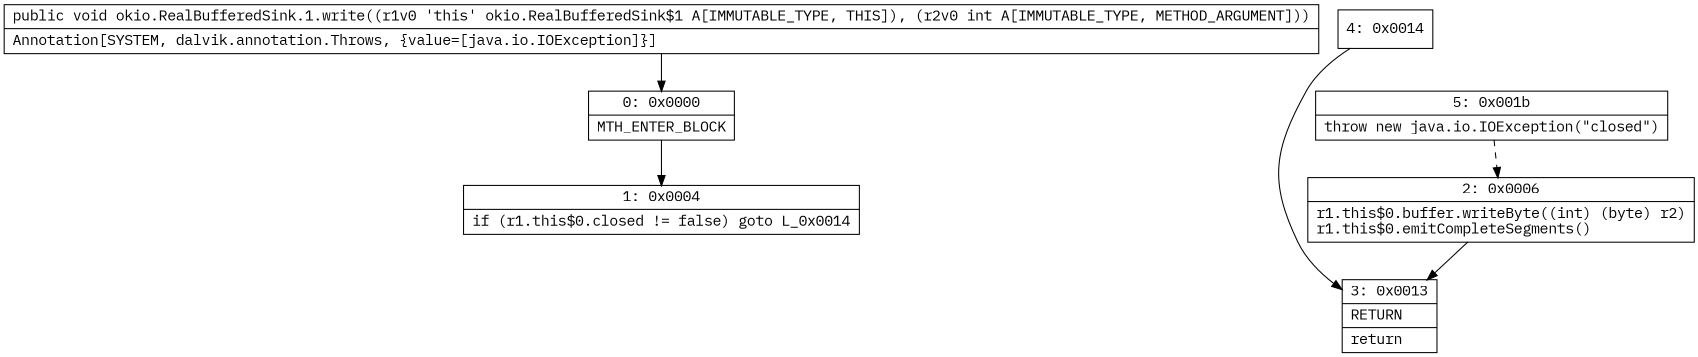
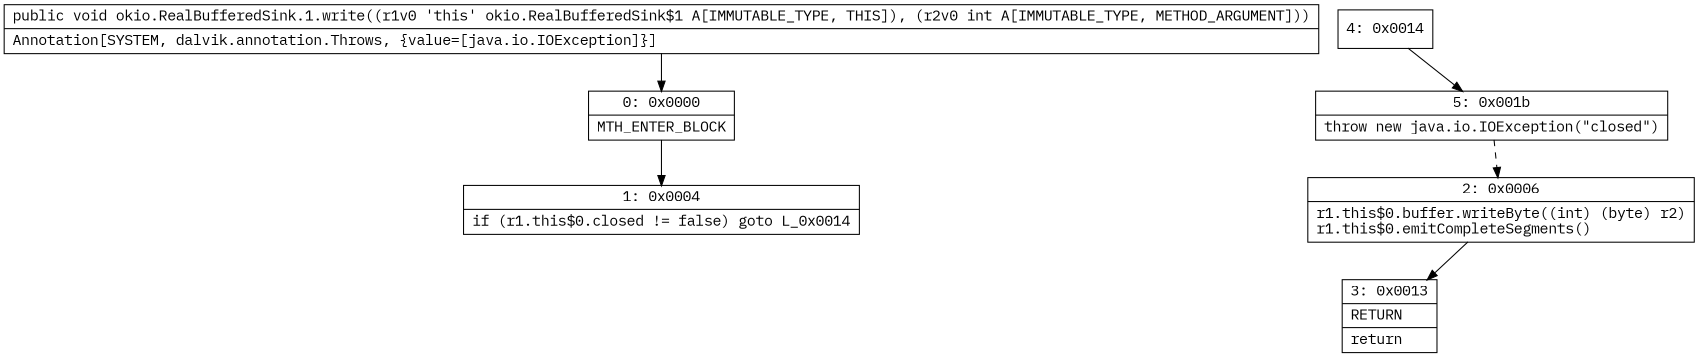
(1280, 162) -> (1431, 67)
